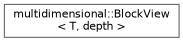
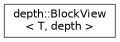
(92, 21) -> (60, 21)
